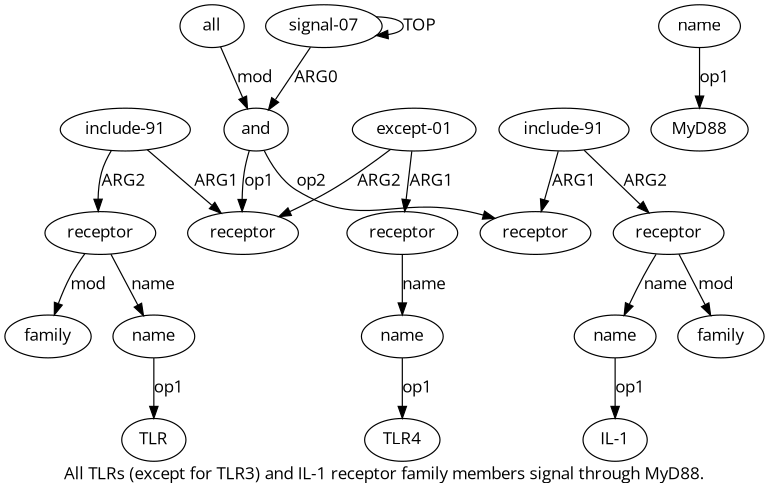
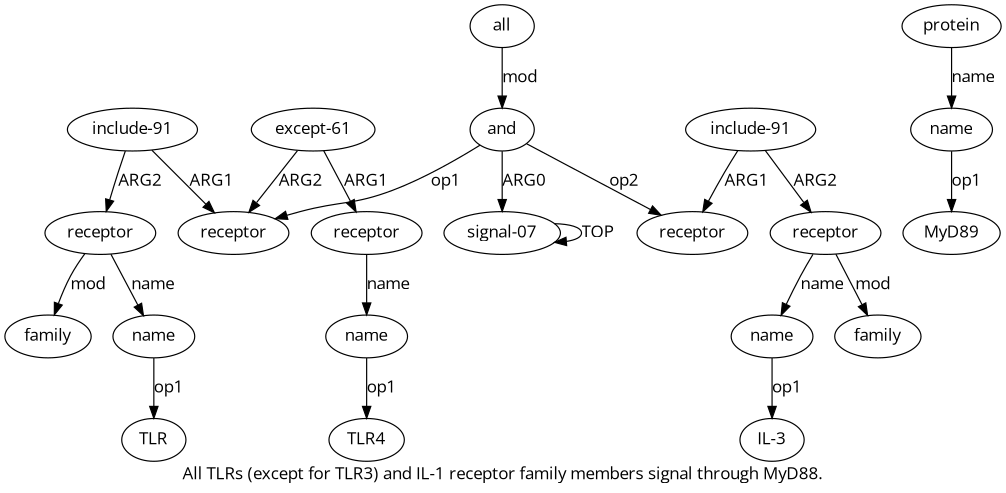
none -> (952, 26)
(293, 73) -> (502, 175)
(414, 130) -> (313, 130)
(700, 130) -> (952, 233)
(615, 440) -> (772, 440)
